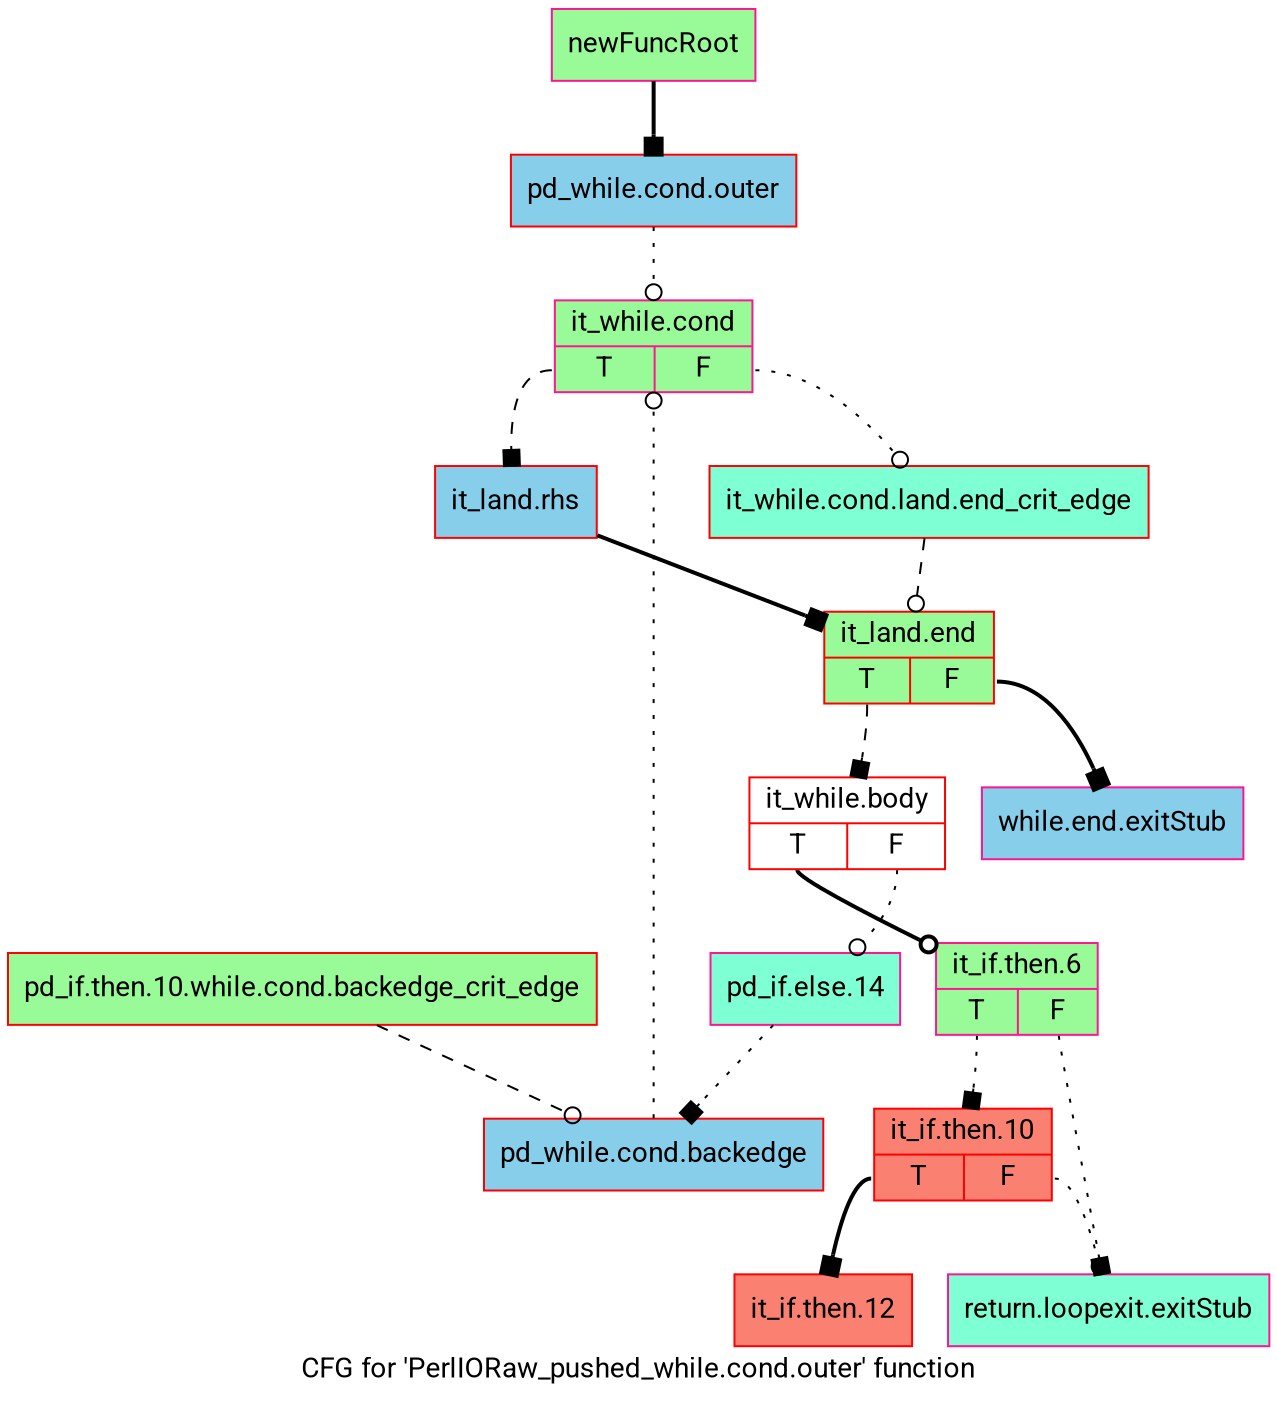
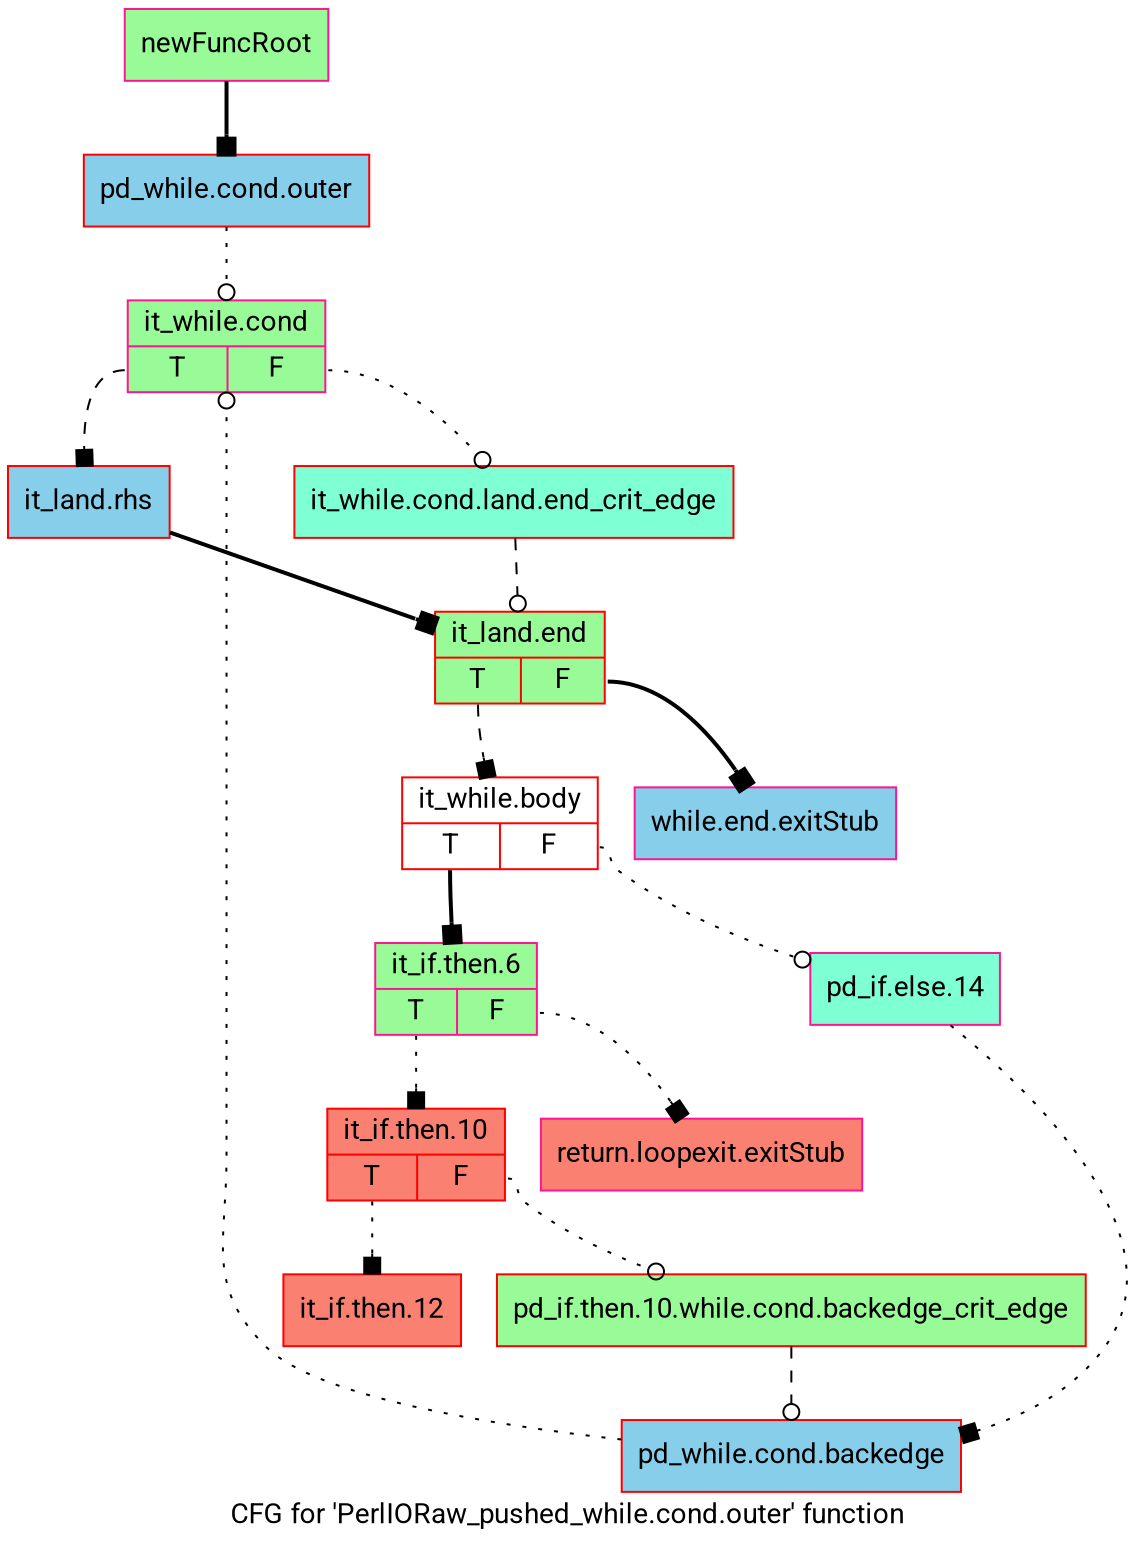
(857, 908) -> (450, 896)
(1075, 1197) -> (571, 1233)
(845, 1212) -> (372, 1228)
(1109, 1310) -> (702, 1155)
